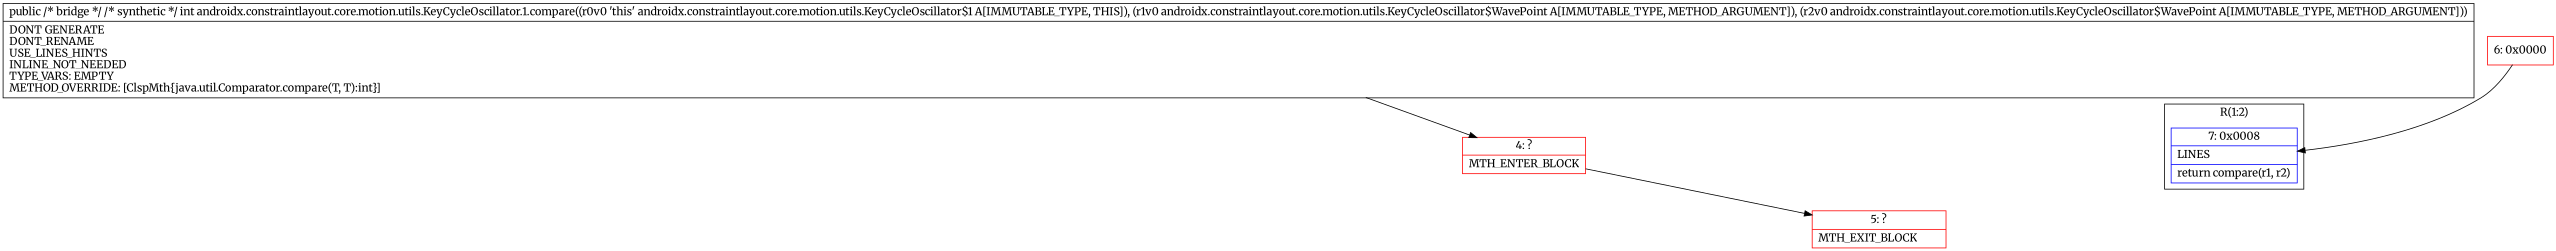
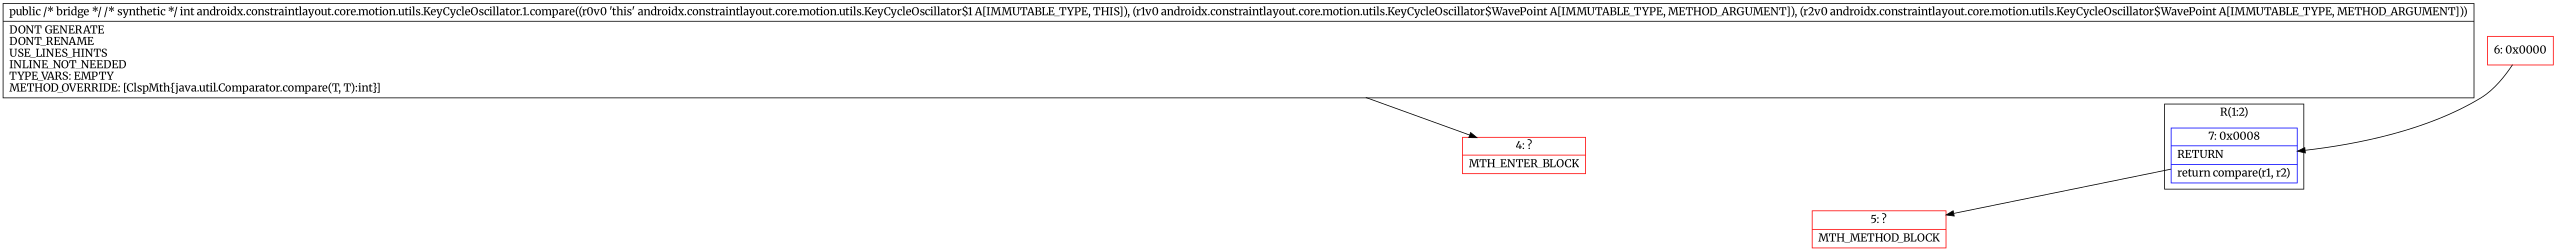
(2194, 155) -> (2201, 155)
(1695, 191) -> (2062, 191)
(1868, 238) -> (1879, 238)
